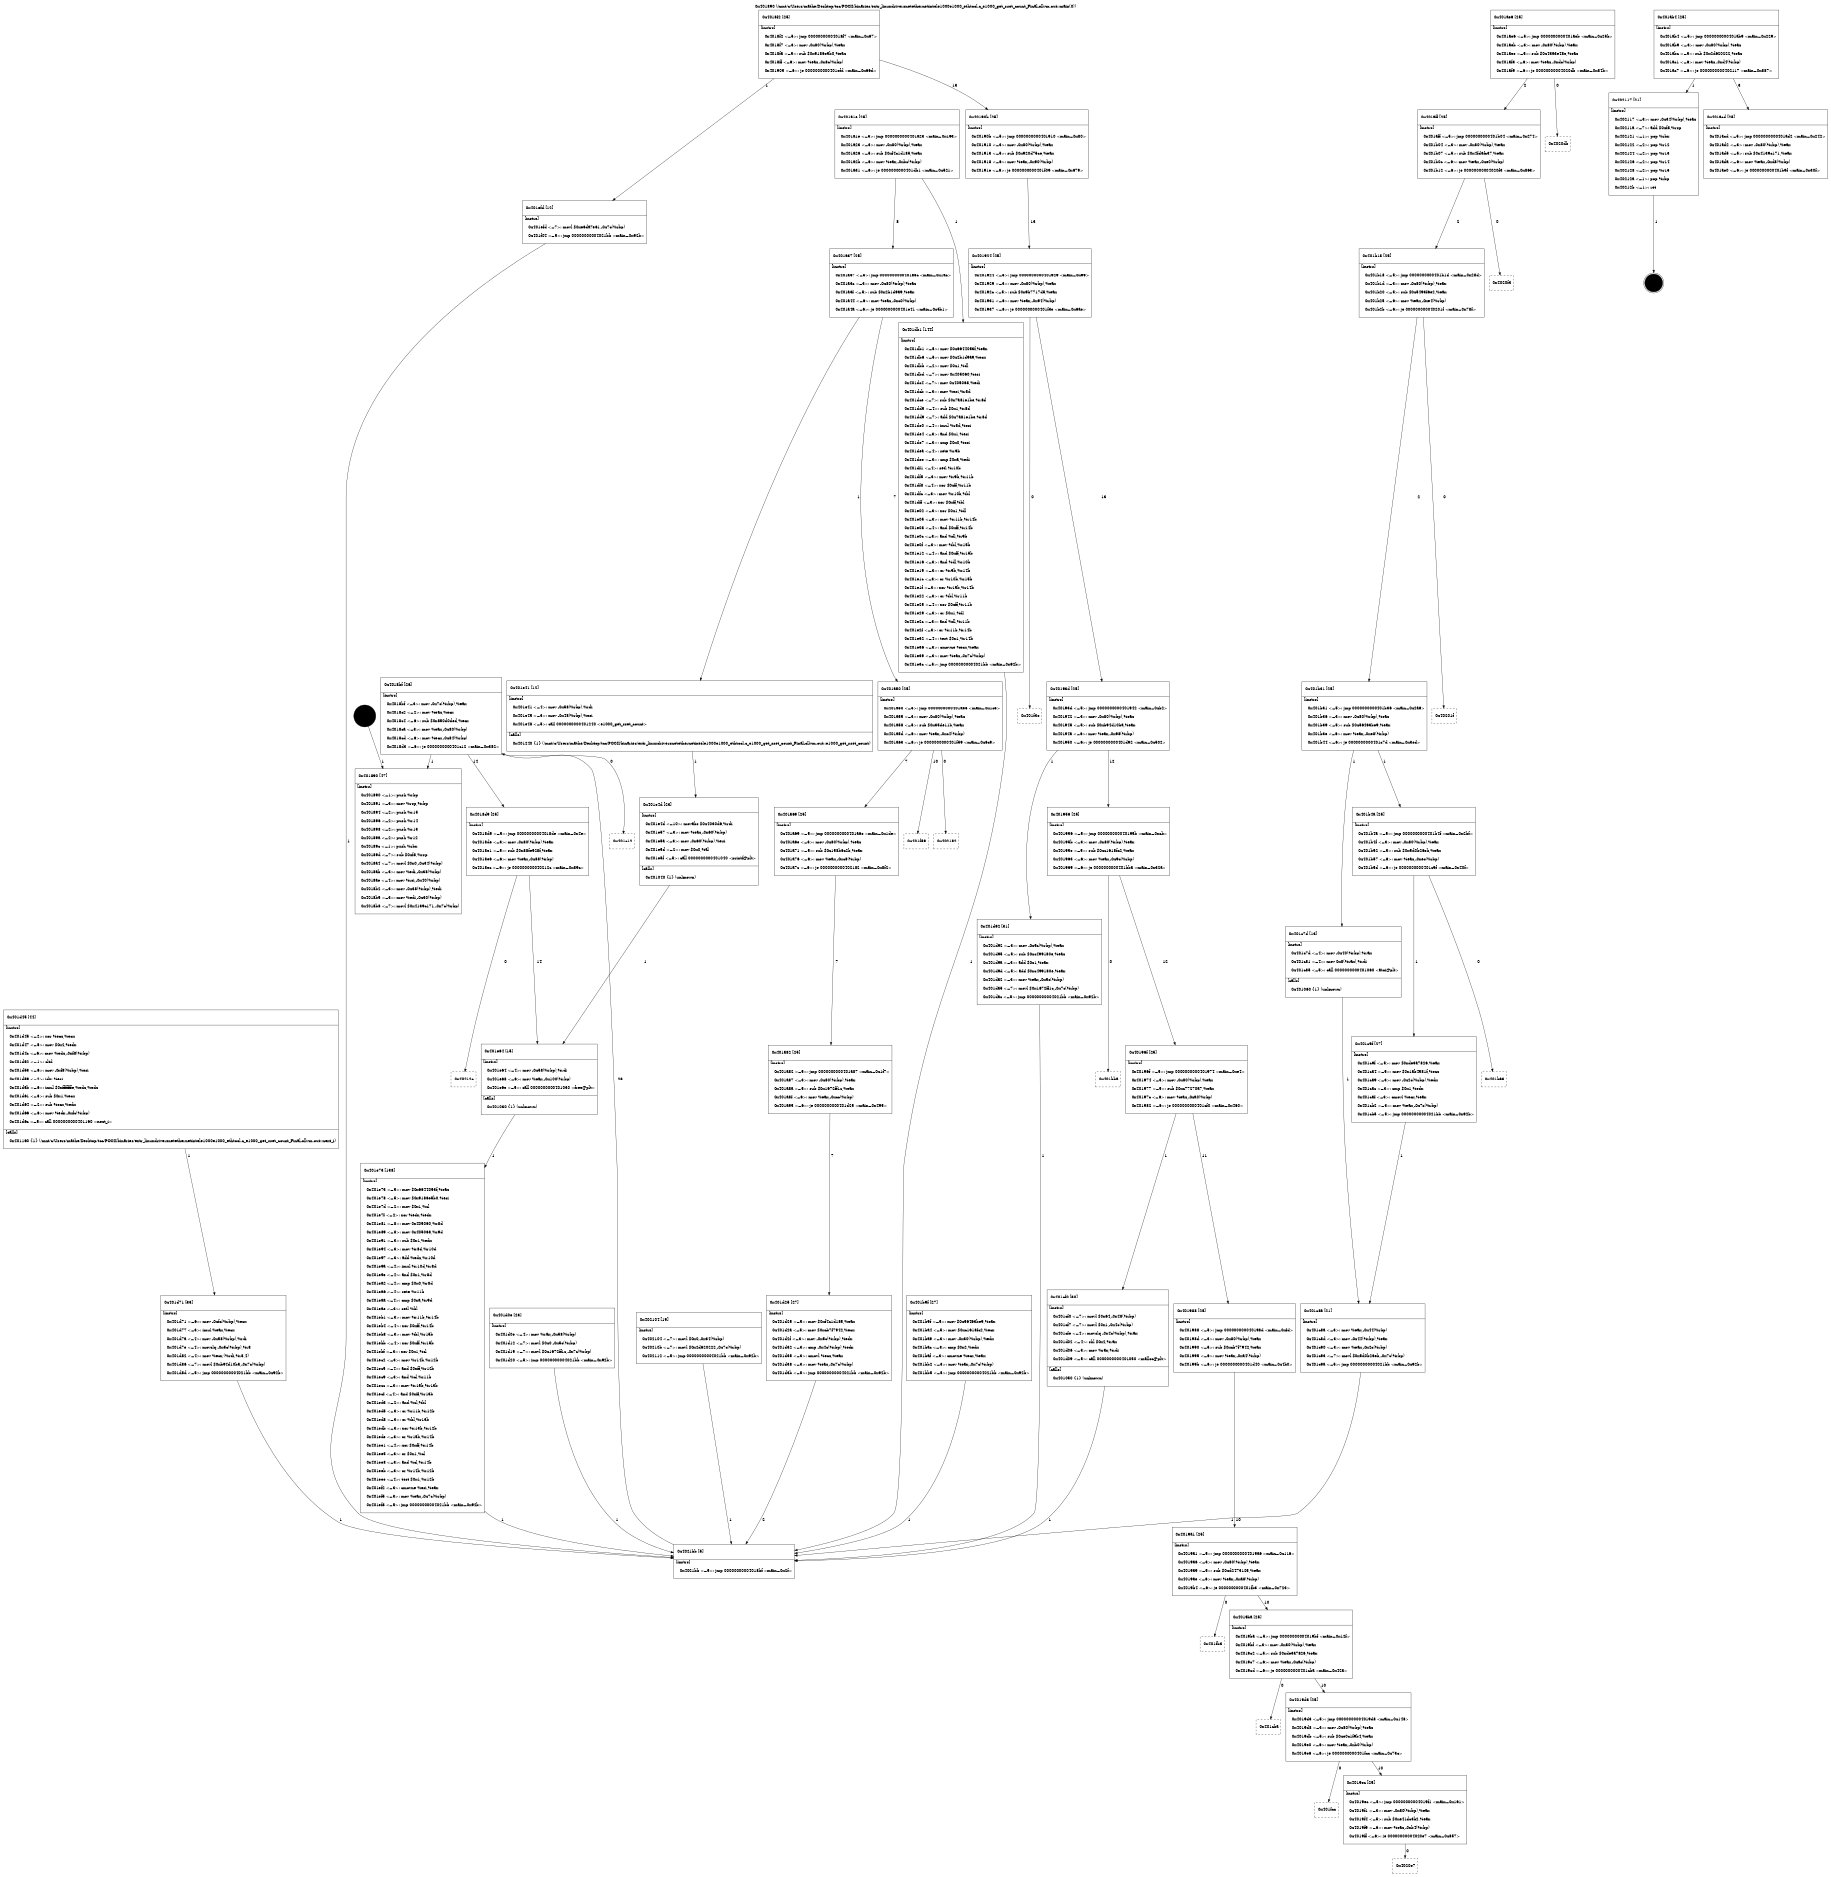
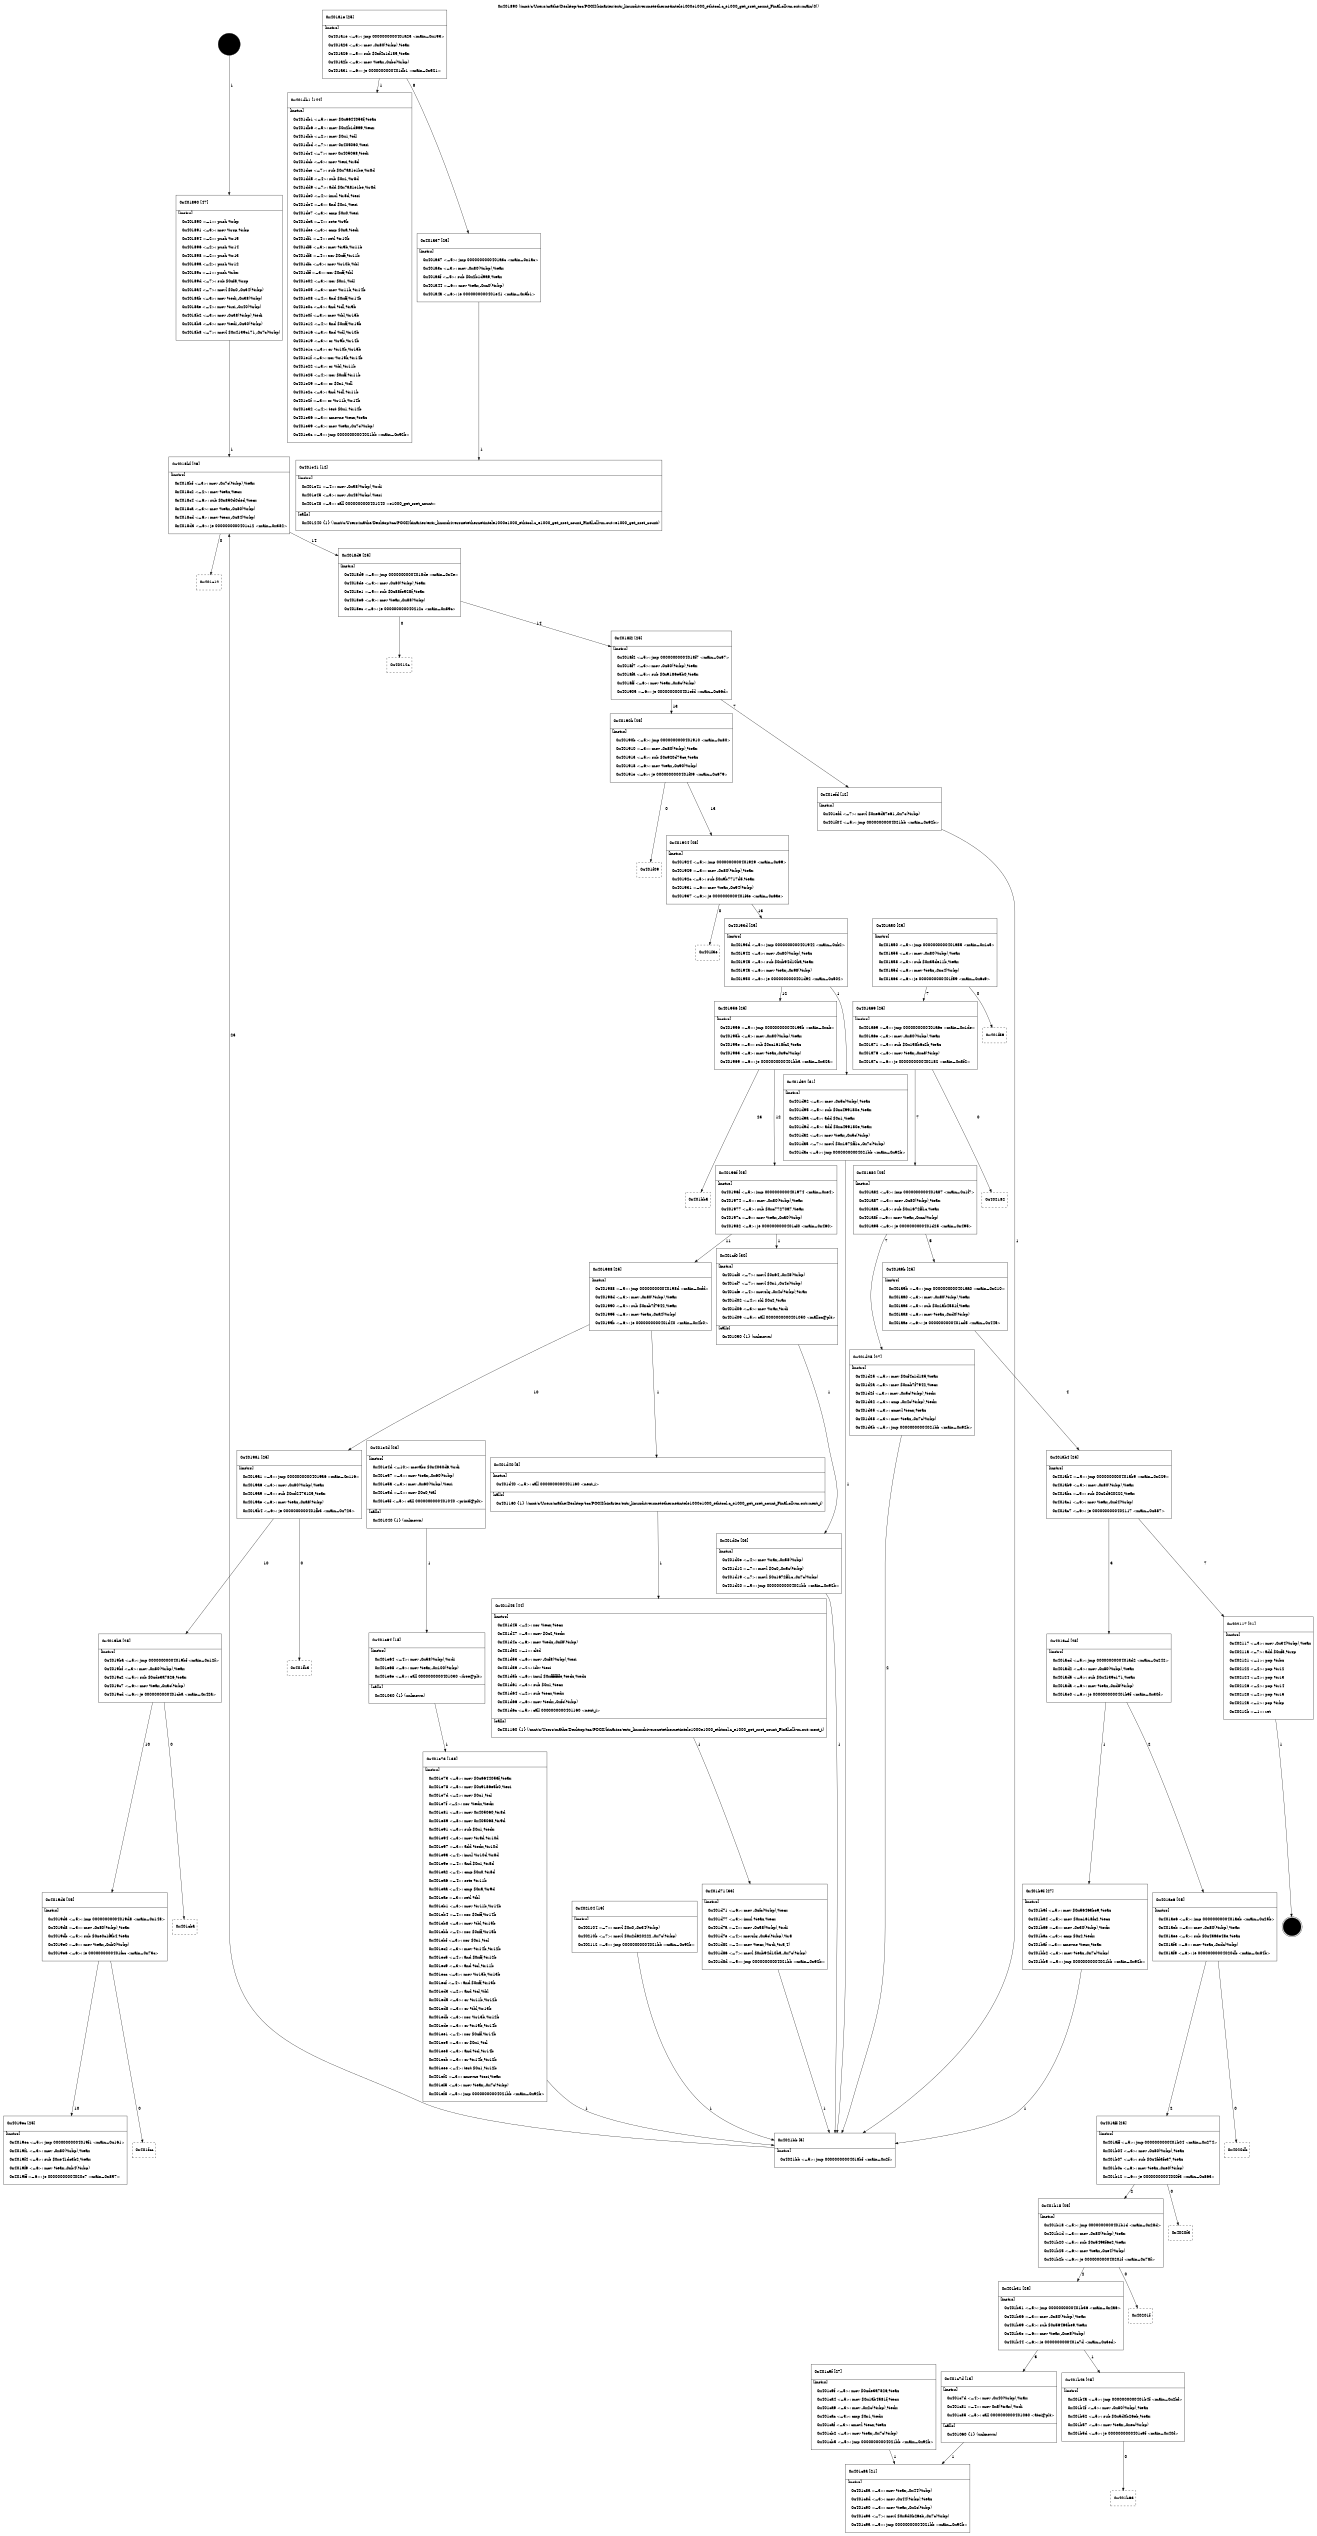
(766, 86) -> (734, 707)
(1693, 86) -> (1205, 1564)
(861, 500) -> none
(430, 760) -> (229, 397)
(935, 762) -> (977, 994)
(1353, 762) -> (1035, 2357)
(694, 773) -> none
(944, 791) -> (962, 1129)
none -> (649, 870)
(1414, 955) -> none
(533, 958) -> (535, 624)
(1110, 962) -> (759, 1118)
(908, 1139) -> none
none -> (945, 1296)
none -> (658, 1484)
(1126, 1526) -> none
(998, 1541) -> (827, 1437)
none -> (1098, 1792)
none -> (1168, 1795)
(1405, 1866) -> none
